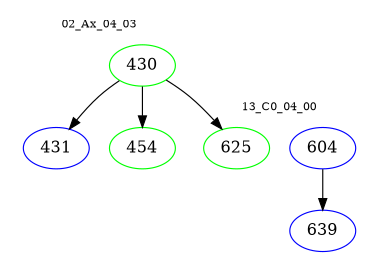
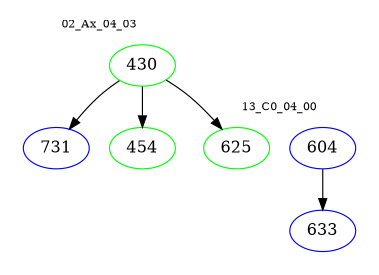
(56, 148) -> (56, 148)
(323, 231) -> (323, 231)
